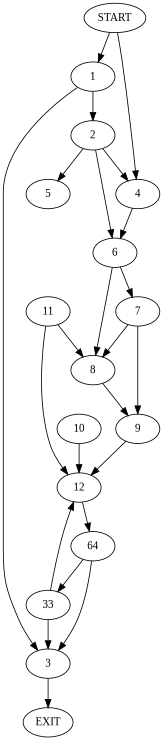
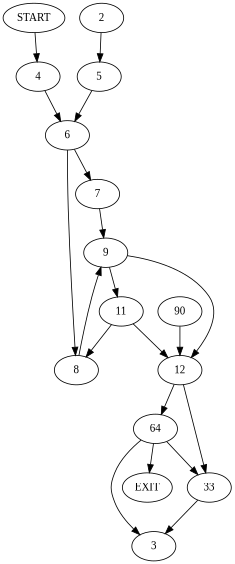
(93, 77) -> none
(113, 161) -> none
(103, 190) -> (85, 102)
none -> (112, 278)
(118, 338) -> none
(79, 429) -> (180, 311)
(59, 549) -> (194, 425)
(48, 689) -> (152, 454)
